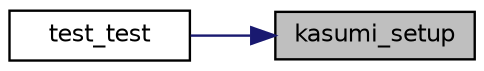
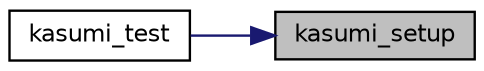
(100, 36) -> (100, 36)
